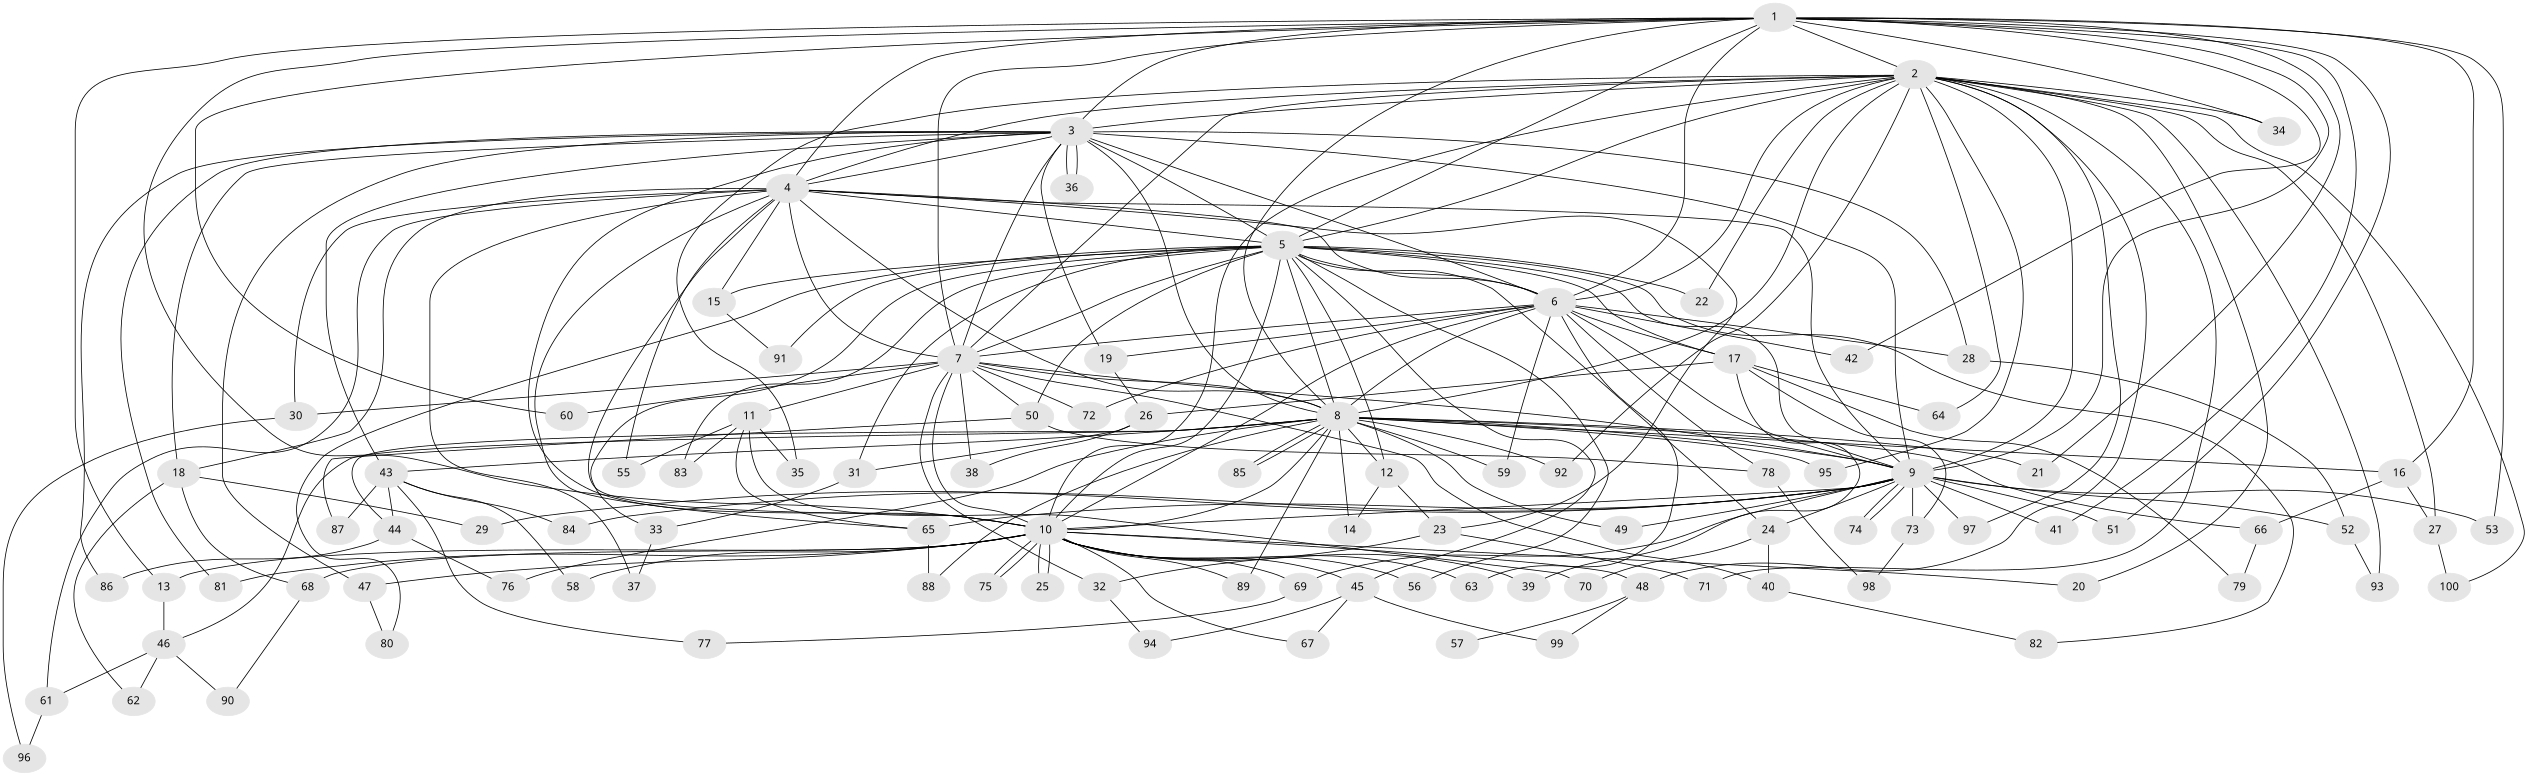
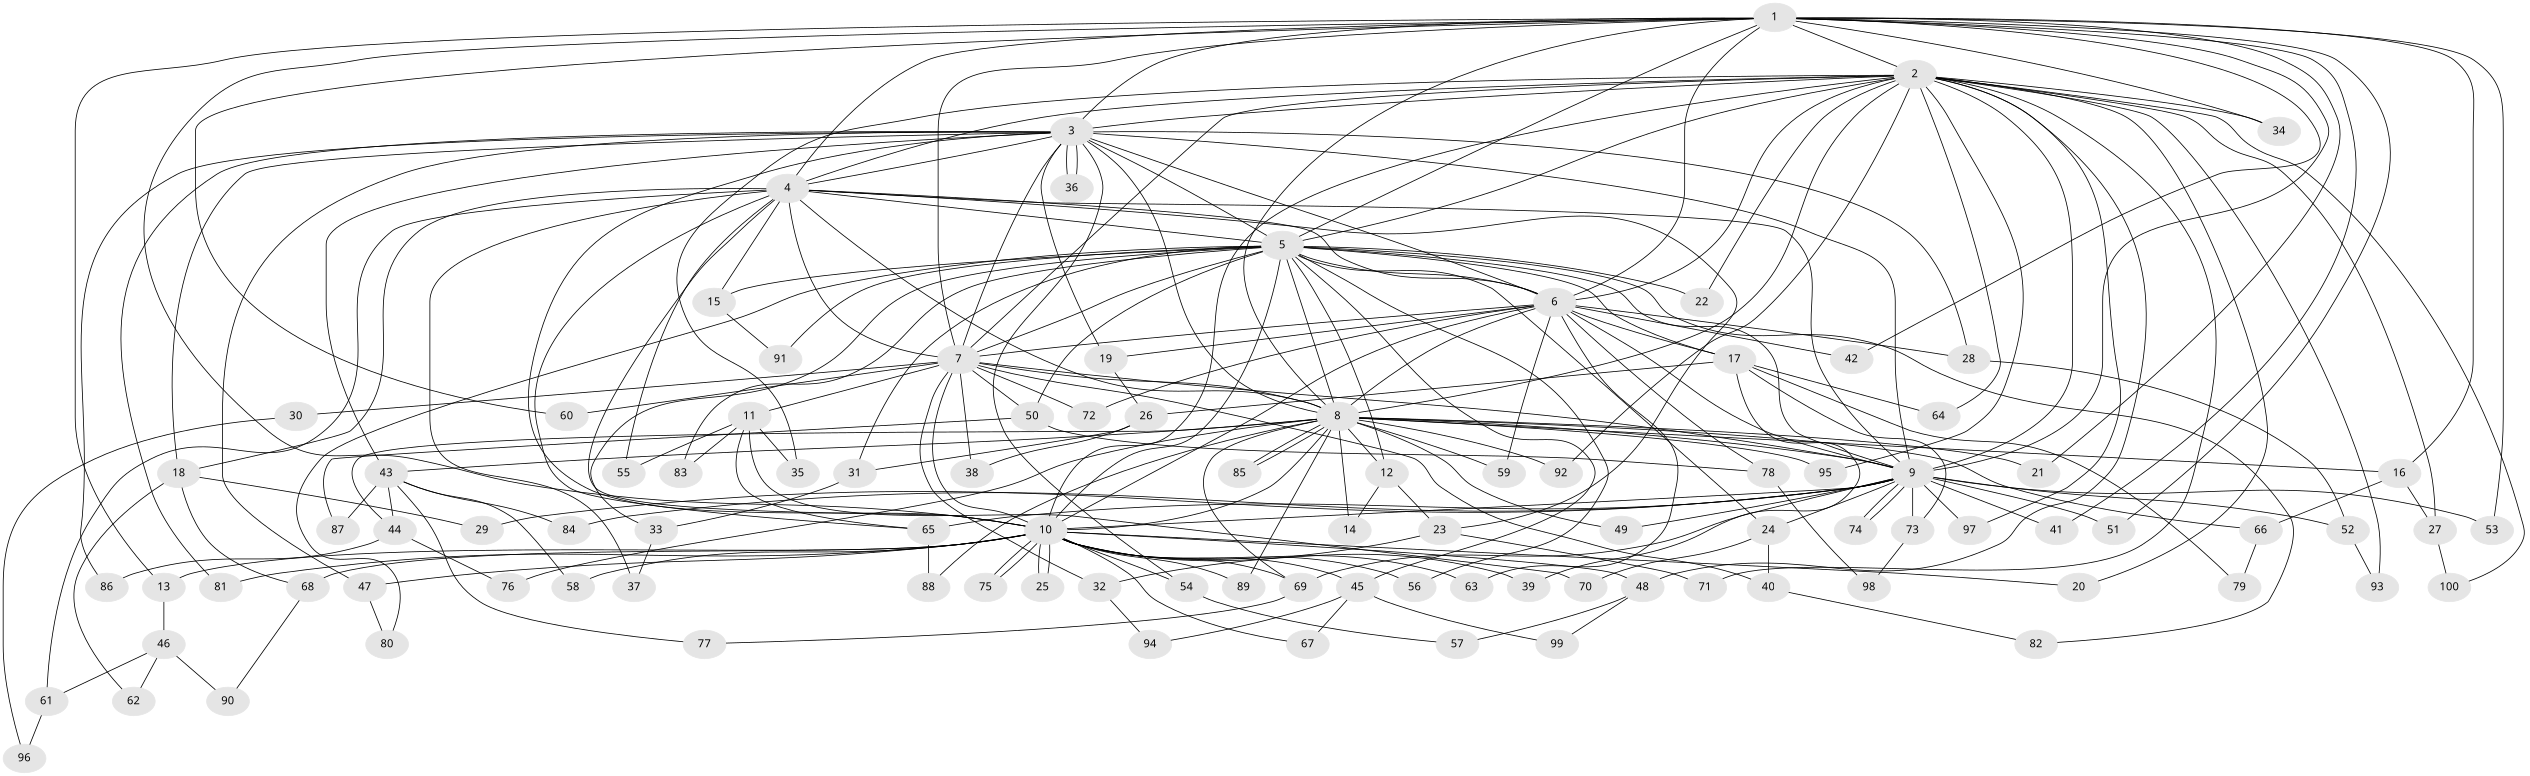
(448, 209) -> none
(706, 439) -> (1204, 478)
none -> (1187, 587)
